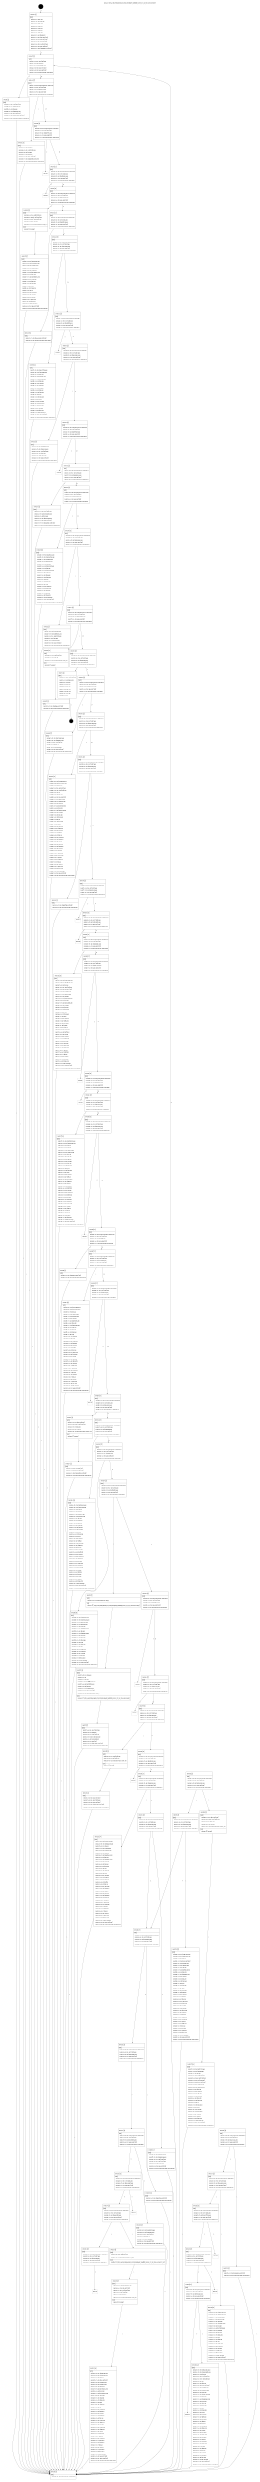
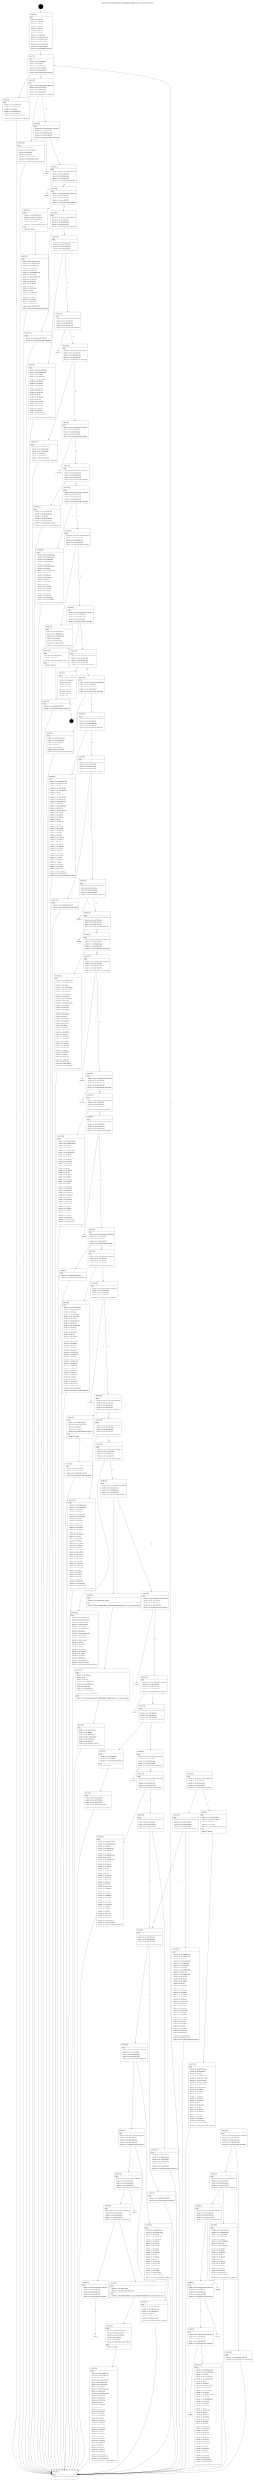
none -> (158, 2251)
